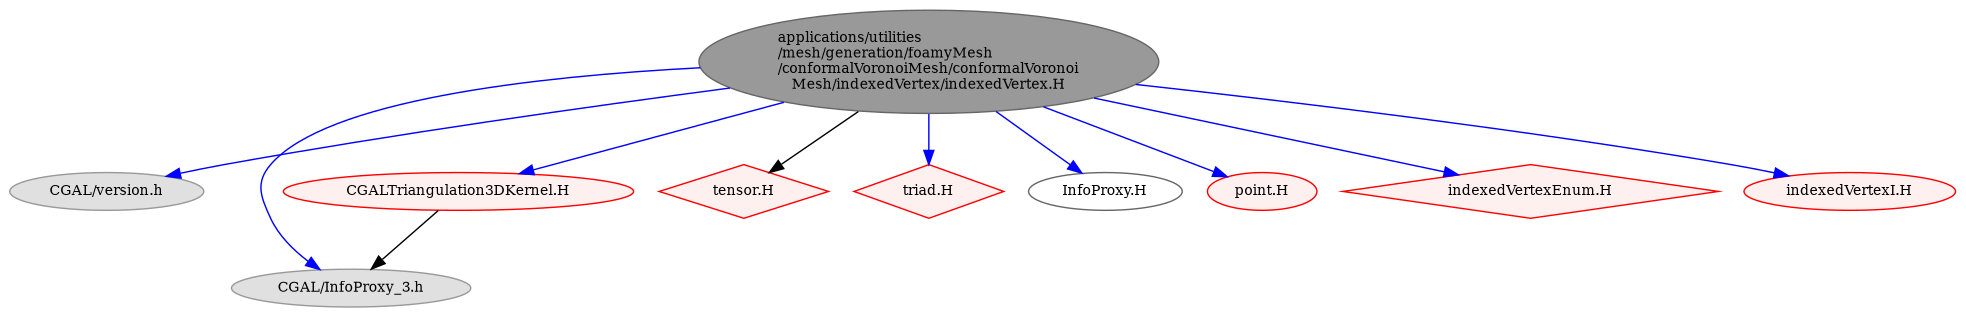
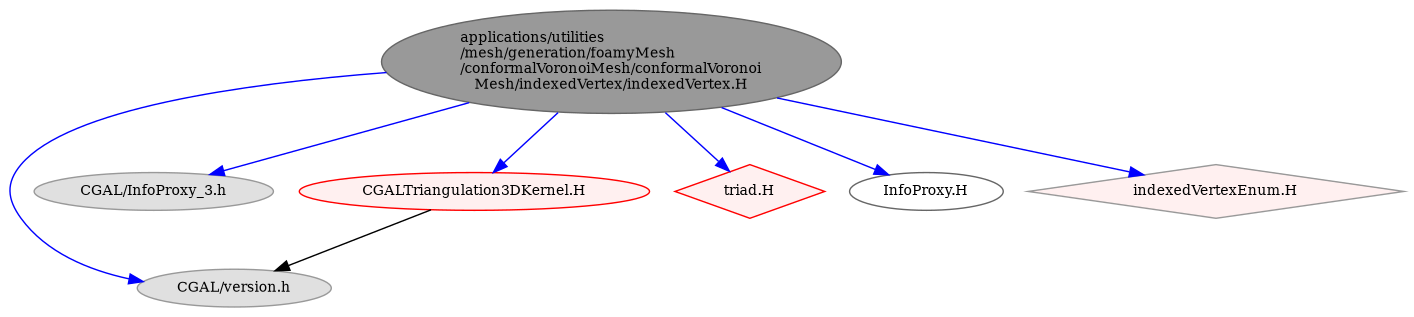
(744, 191) -> none
(1262, 191) -> none
(1531, 191) -> (1216, 191)
(1850, 191) -> none
(410, 235) -> (360, 238)
